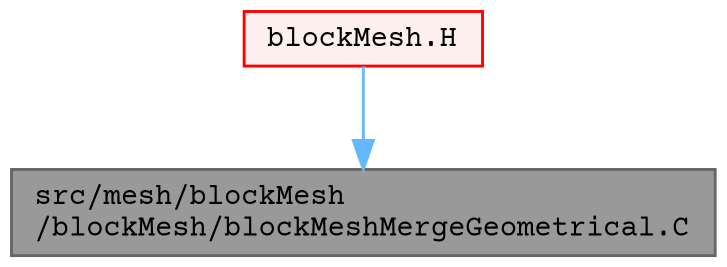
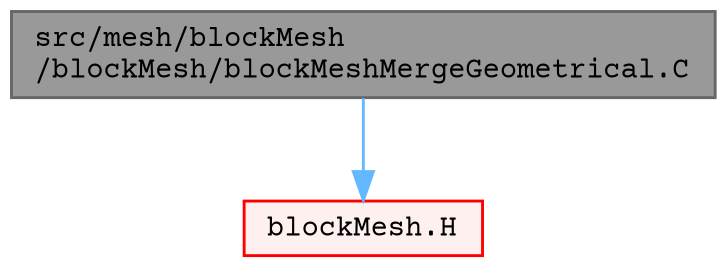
(363, 103) -> (363, 135)
